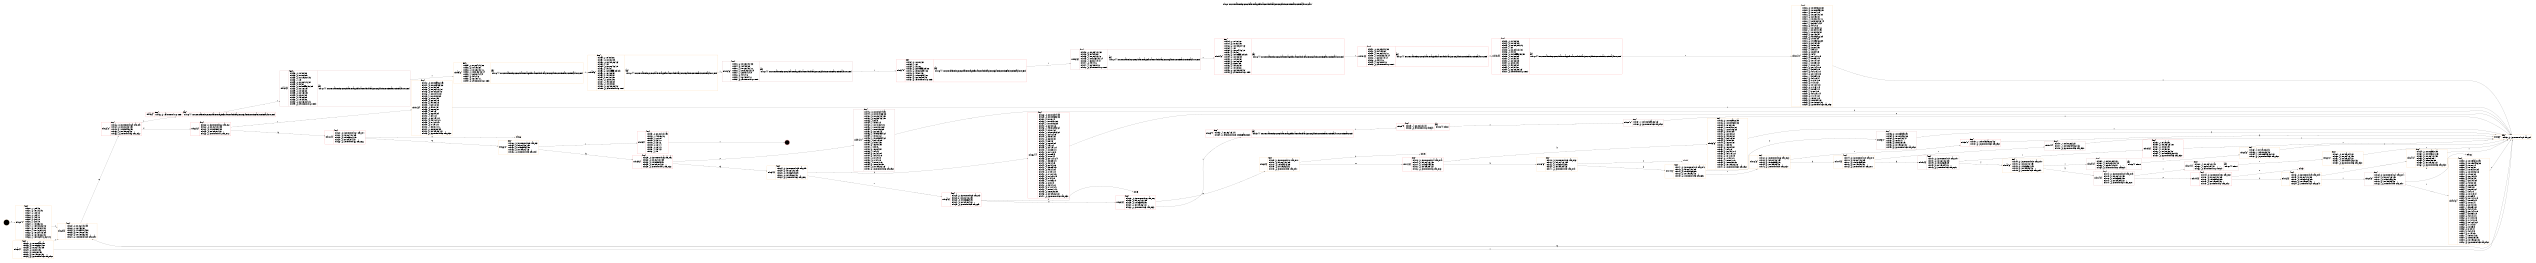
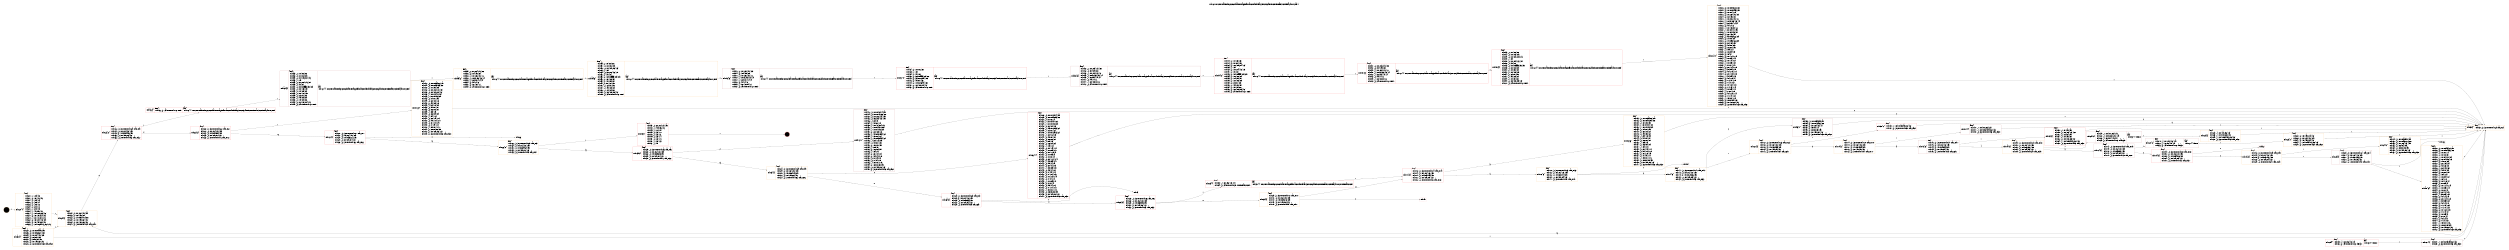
(1375, 129) -> (1370, 178)
